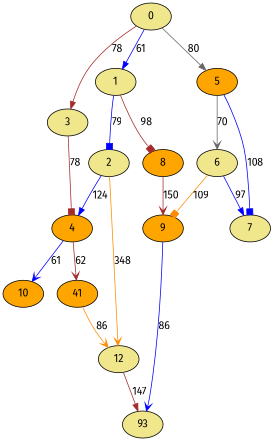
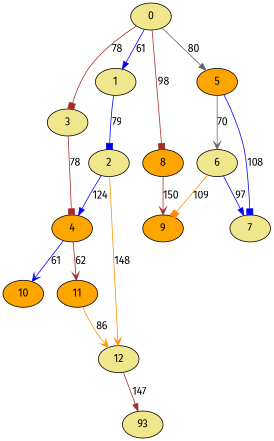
(97, 58) -> (97, 58)
(132, 121) -> (157, 86)
(122, 261) -> (122, 261)
(77, 294) -> (77, 294)
(158, 323) -> none
